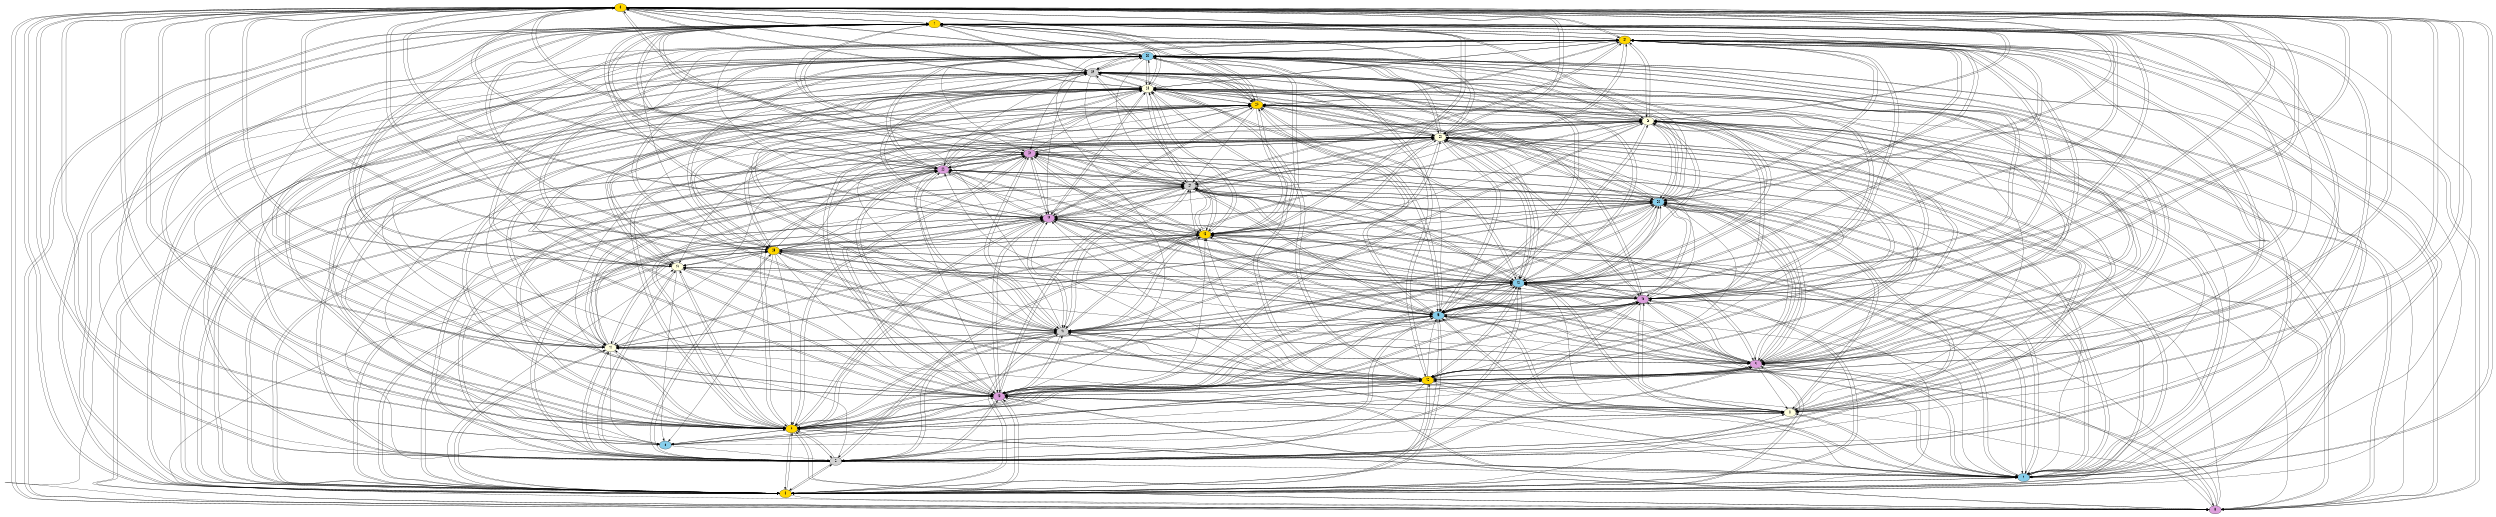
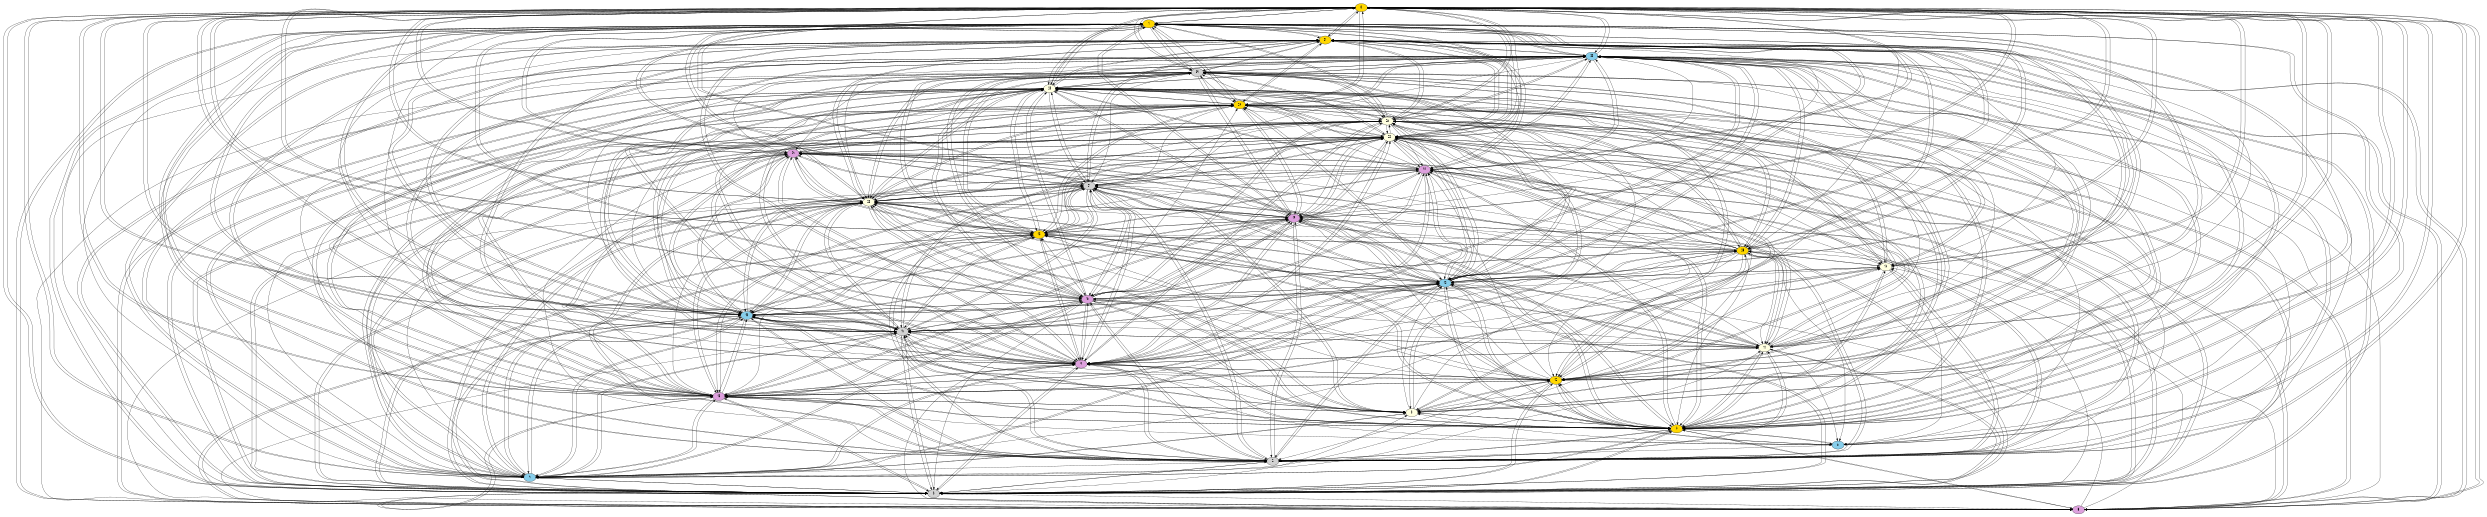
(1658, 202) -> (869, 202)
(2014, 422) -> (396, 84)
(786, 494) -> (934, 494)
